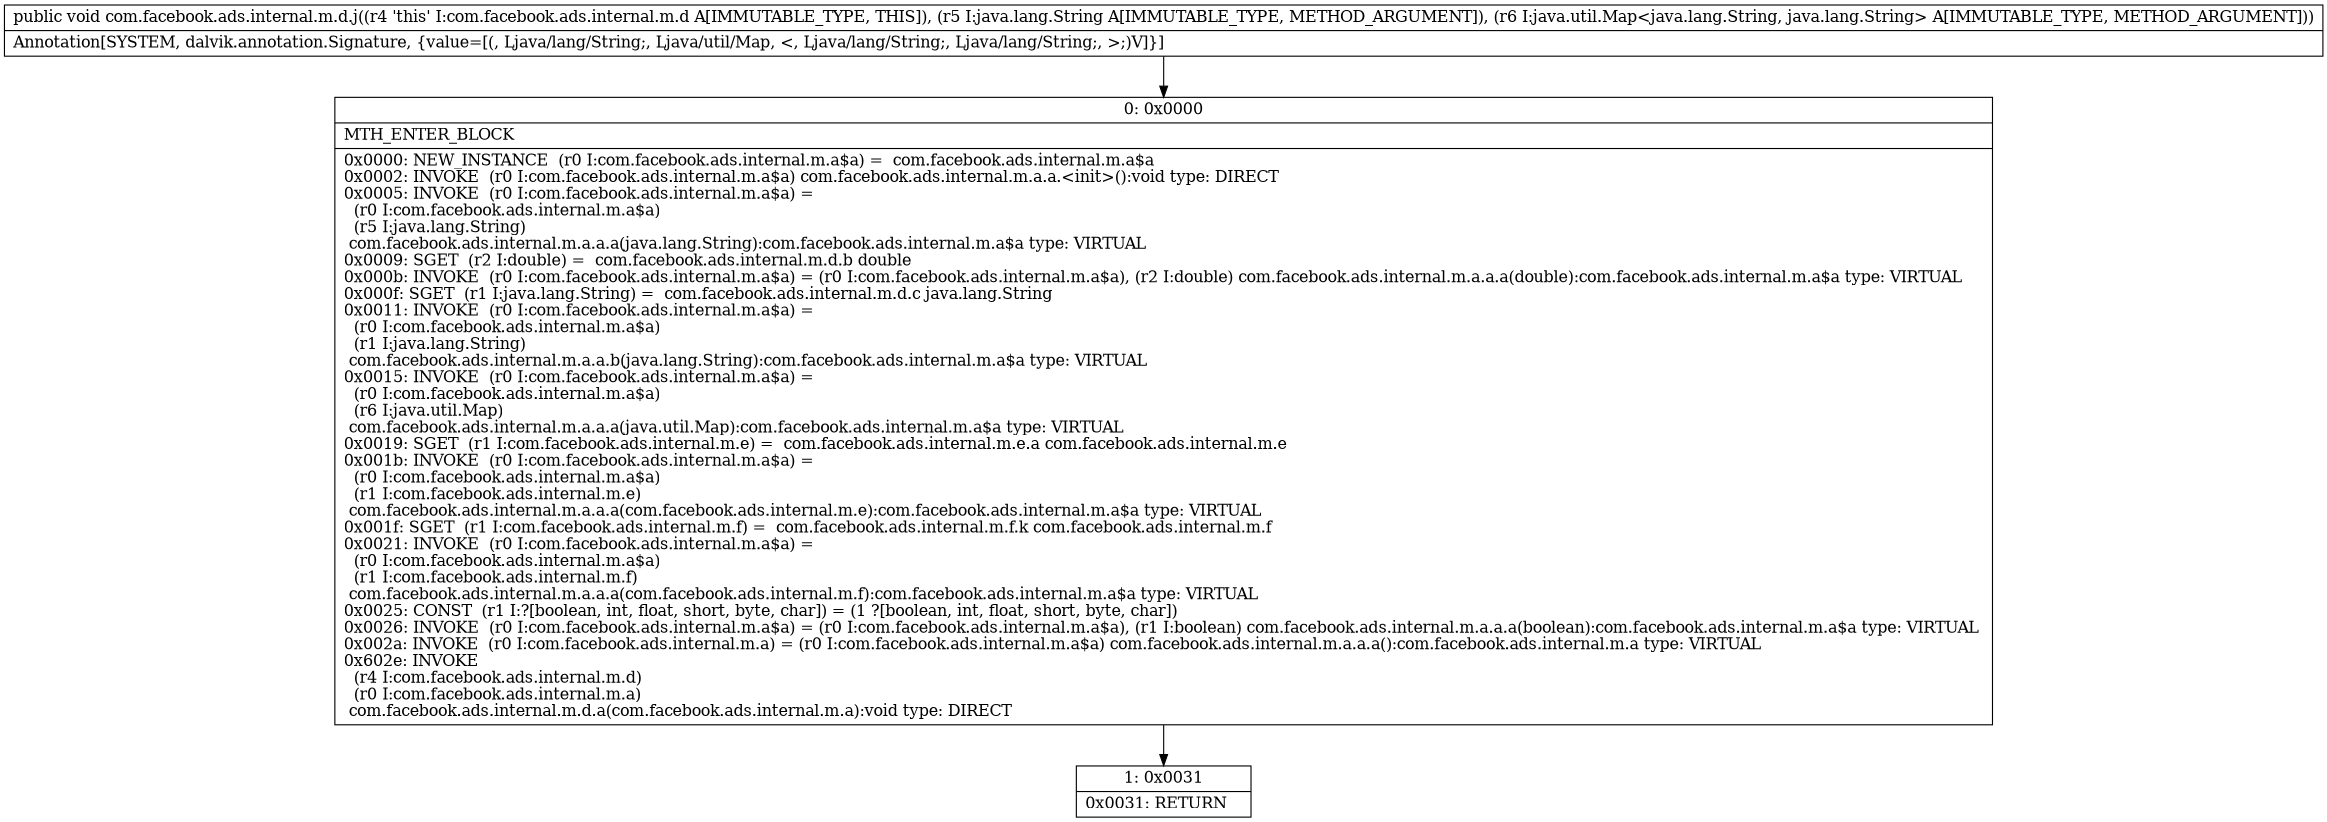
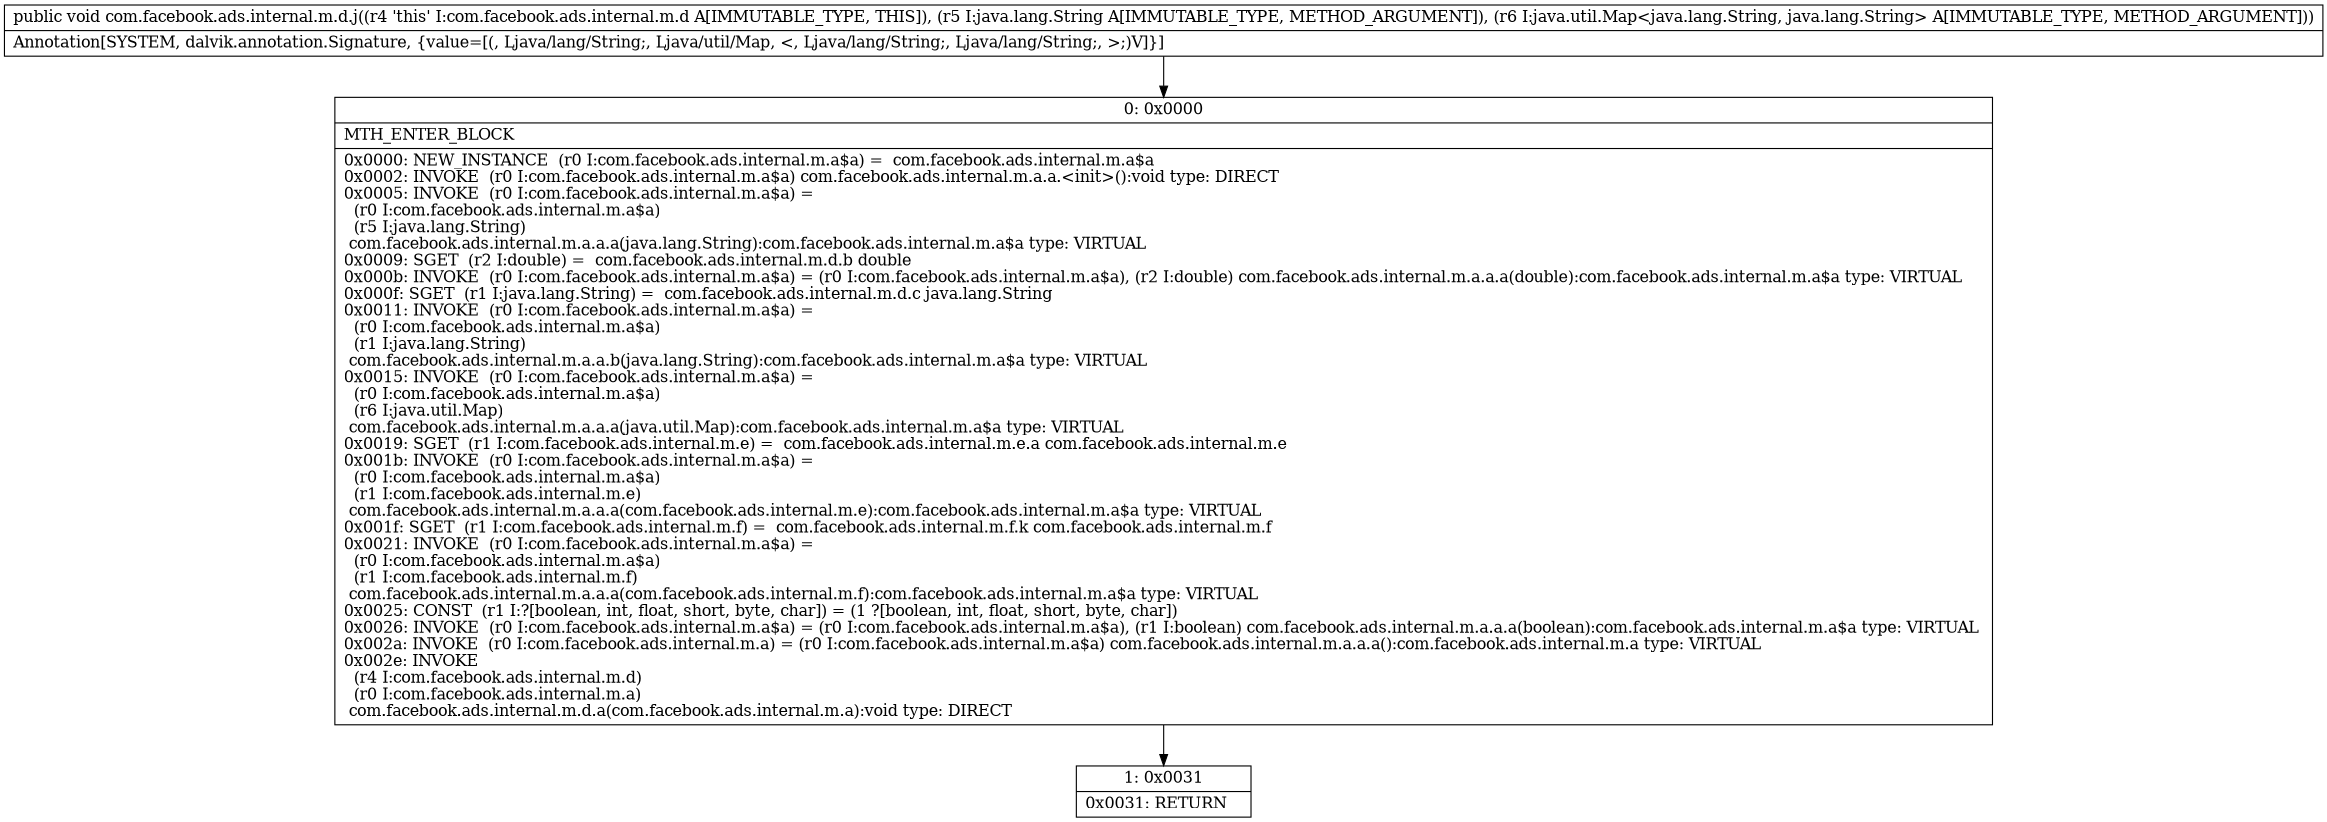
(416, 661) -> (416, 661)
